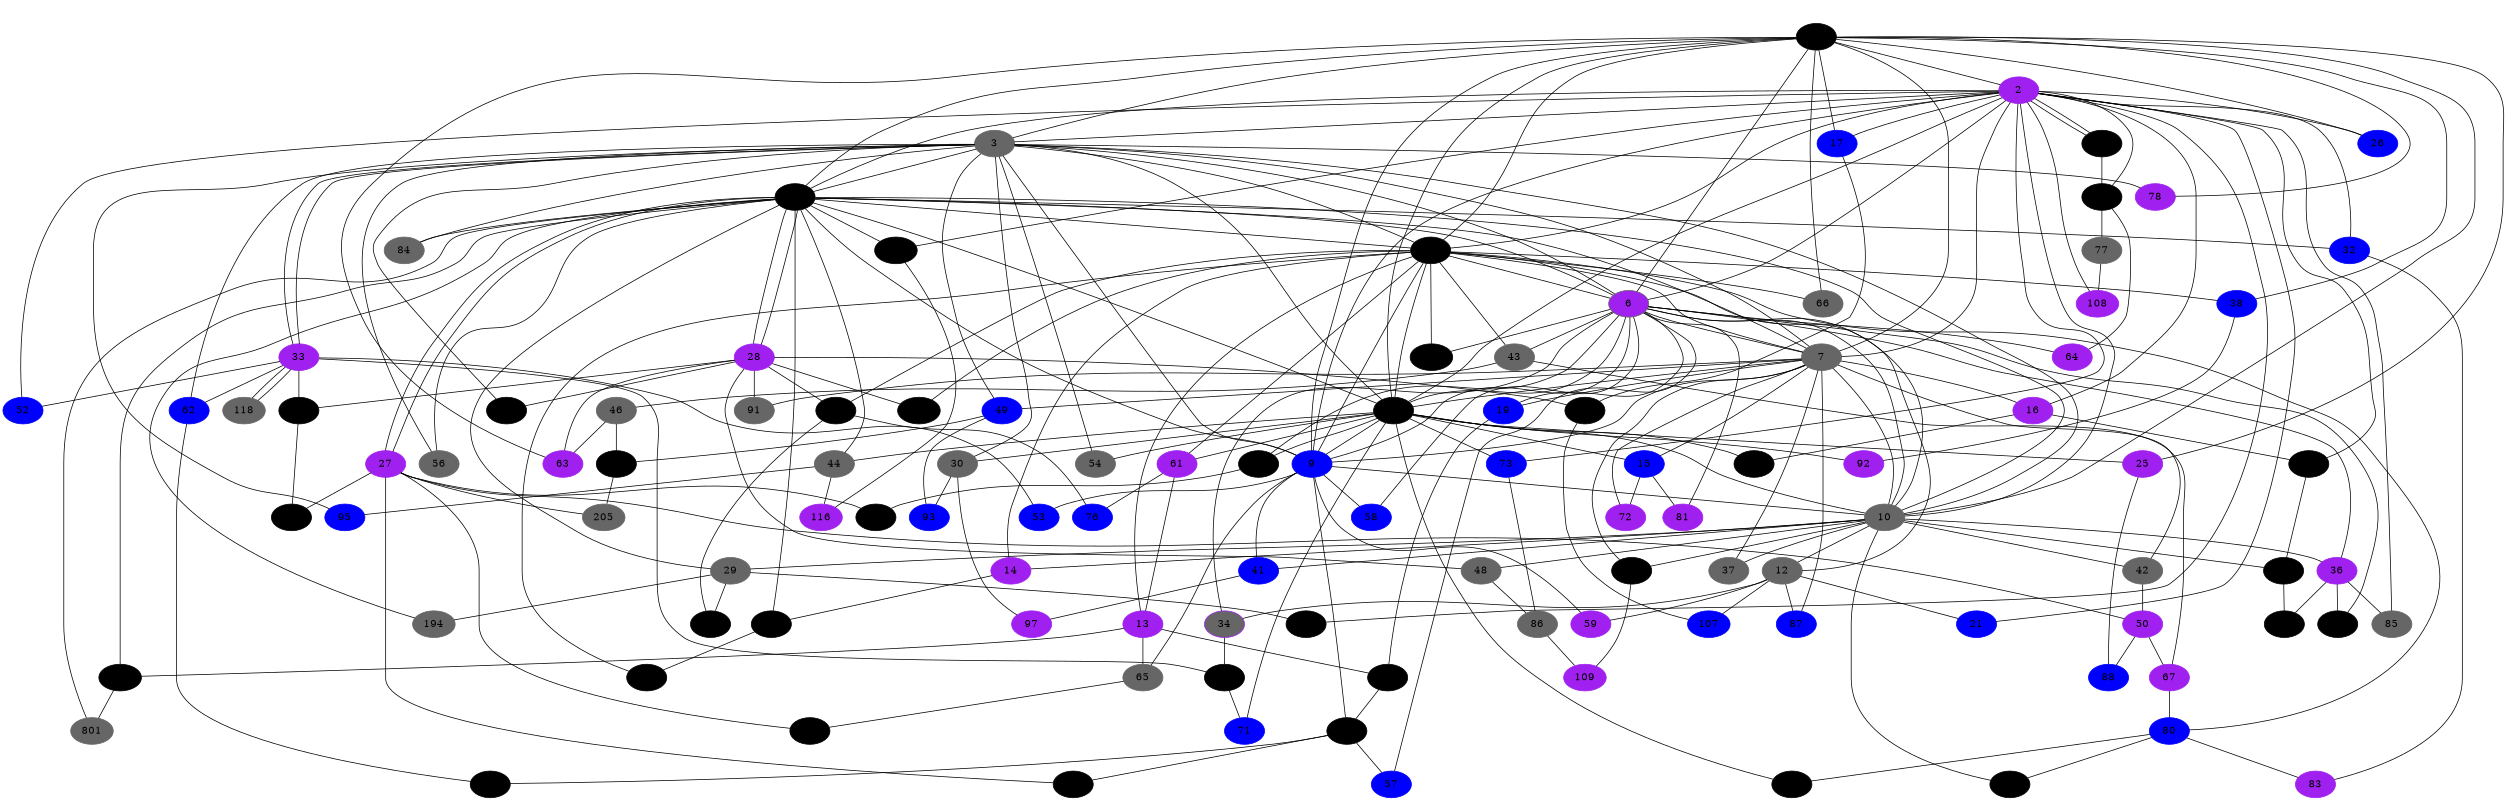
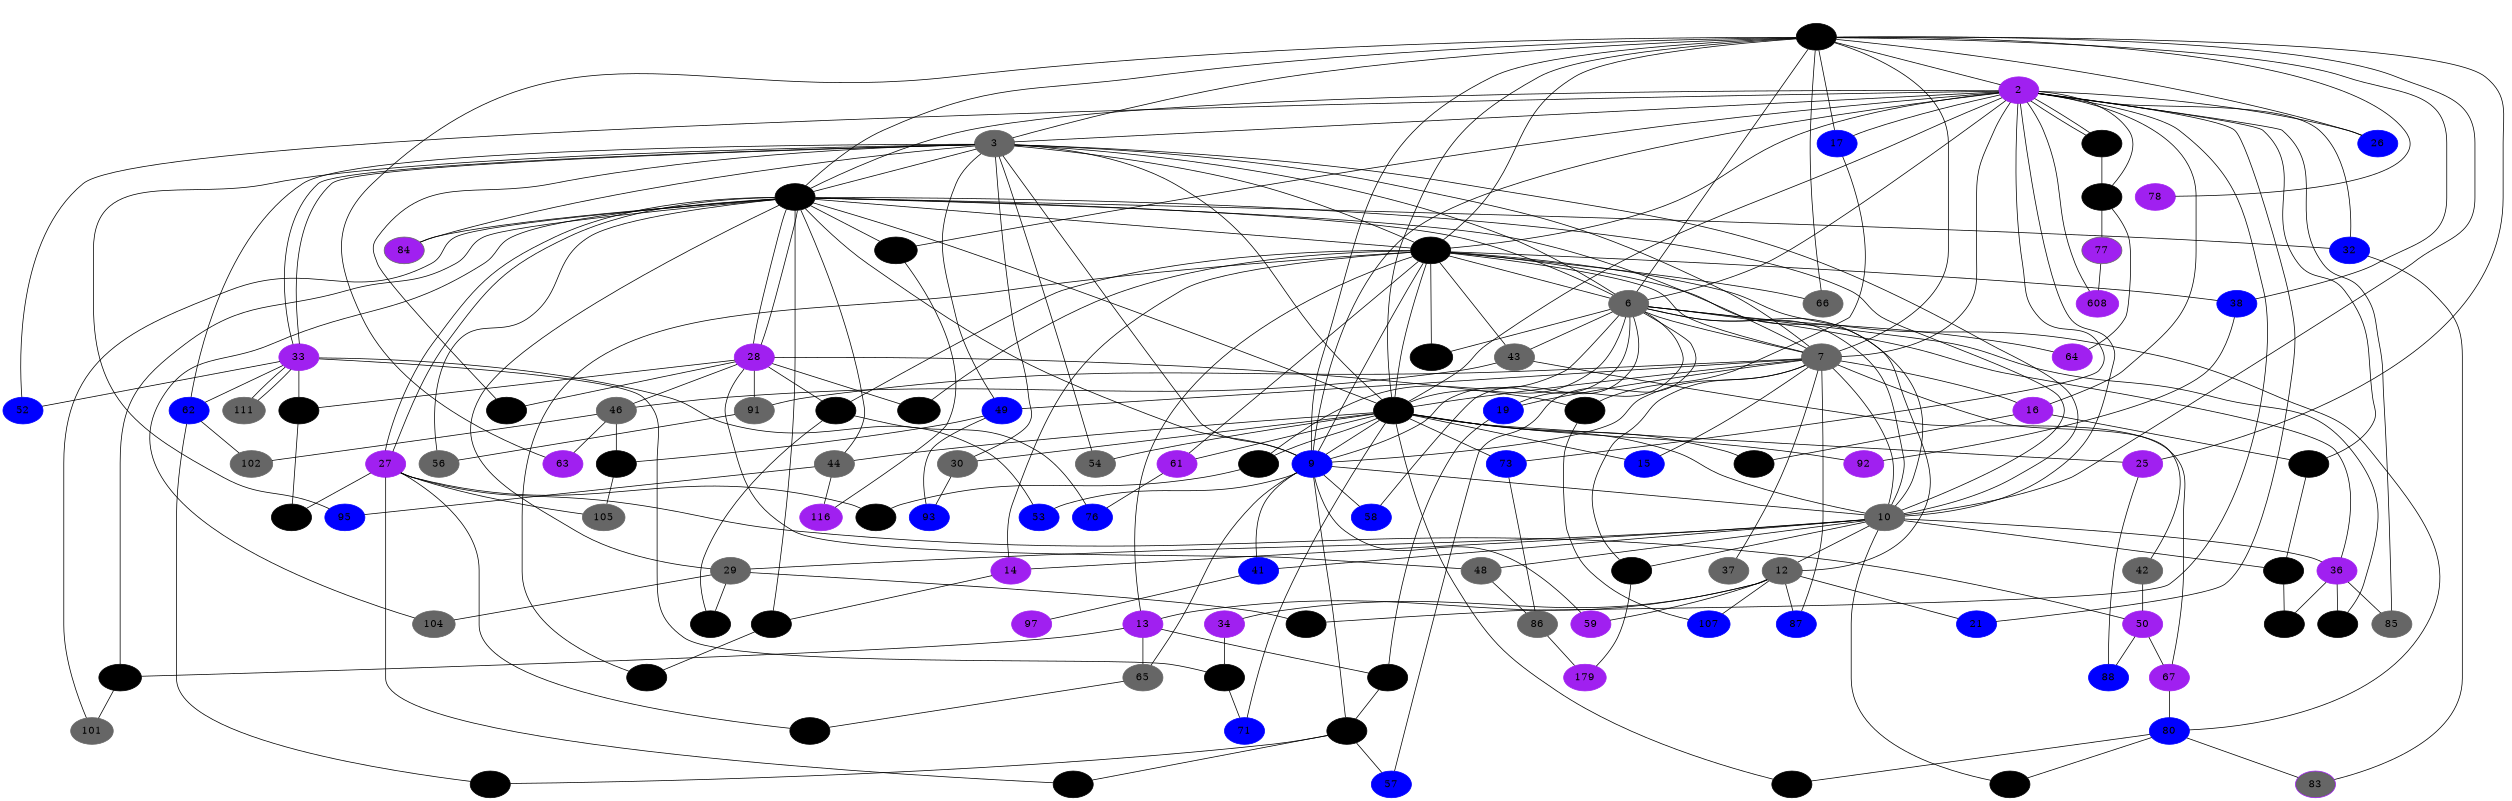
(1578, 154) -> none
(432, 174) -> (597, 437)
(404, 250) -> (404, 250)
(2102, 250) -> (2102, 250)
(1629, 304) -> (1629, 304)
(2097, 304) -> (2097, 304)
(588, 399) -> (685, 384)
(1284, 400) -> none
(244, 411) -> (244, 411)
none -> (251, 464)
(604, 517) -> (604, 517)
(1626, 517) -> none
(1683, 517) -> none
(1161, 537) -> (1313, 602)
(1805, 541) -> none
(2014, 544) -> none
(975, 565) -> none
(434, 624) -> (434, 624)
(1224, 624) -> (1224, 624)
(1585, 678) -> (1585, 678)
(92, 731) -> (92, 731)
(2315, 784) -> (2315, 784)
